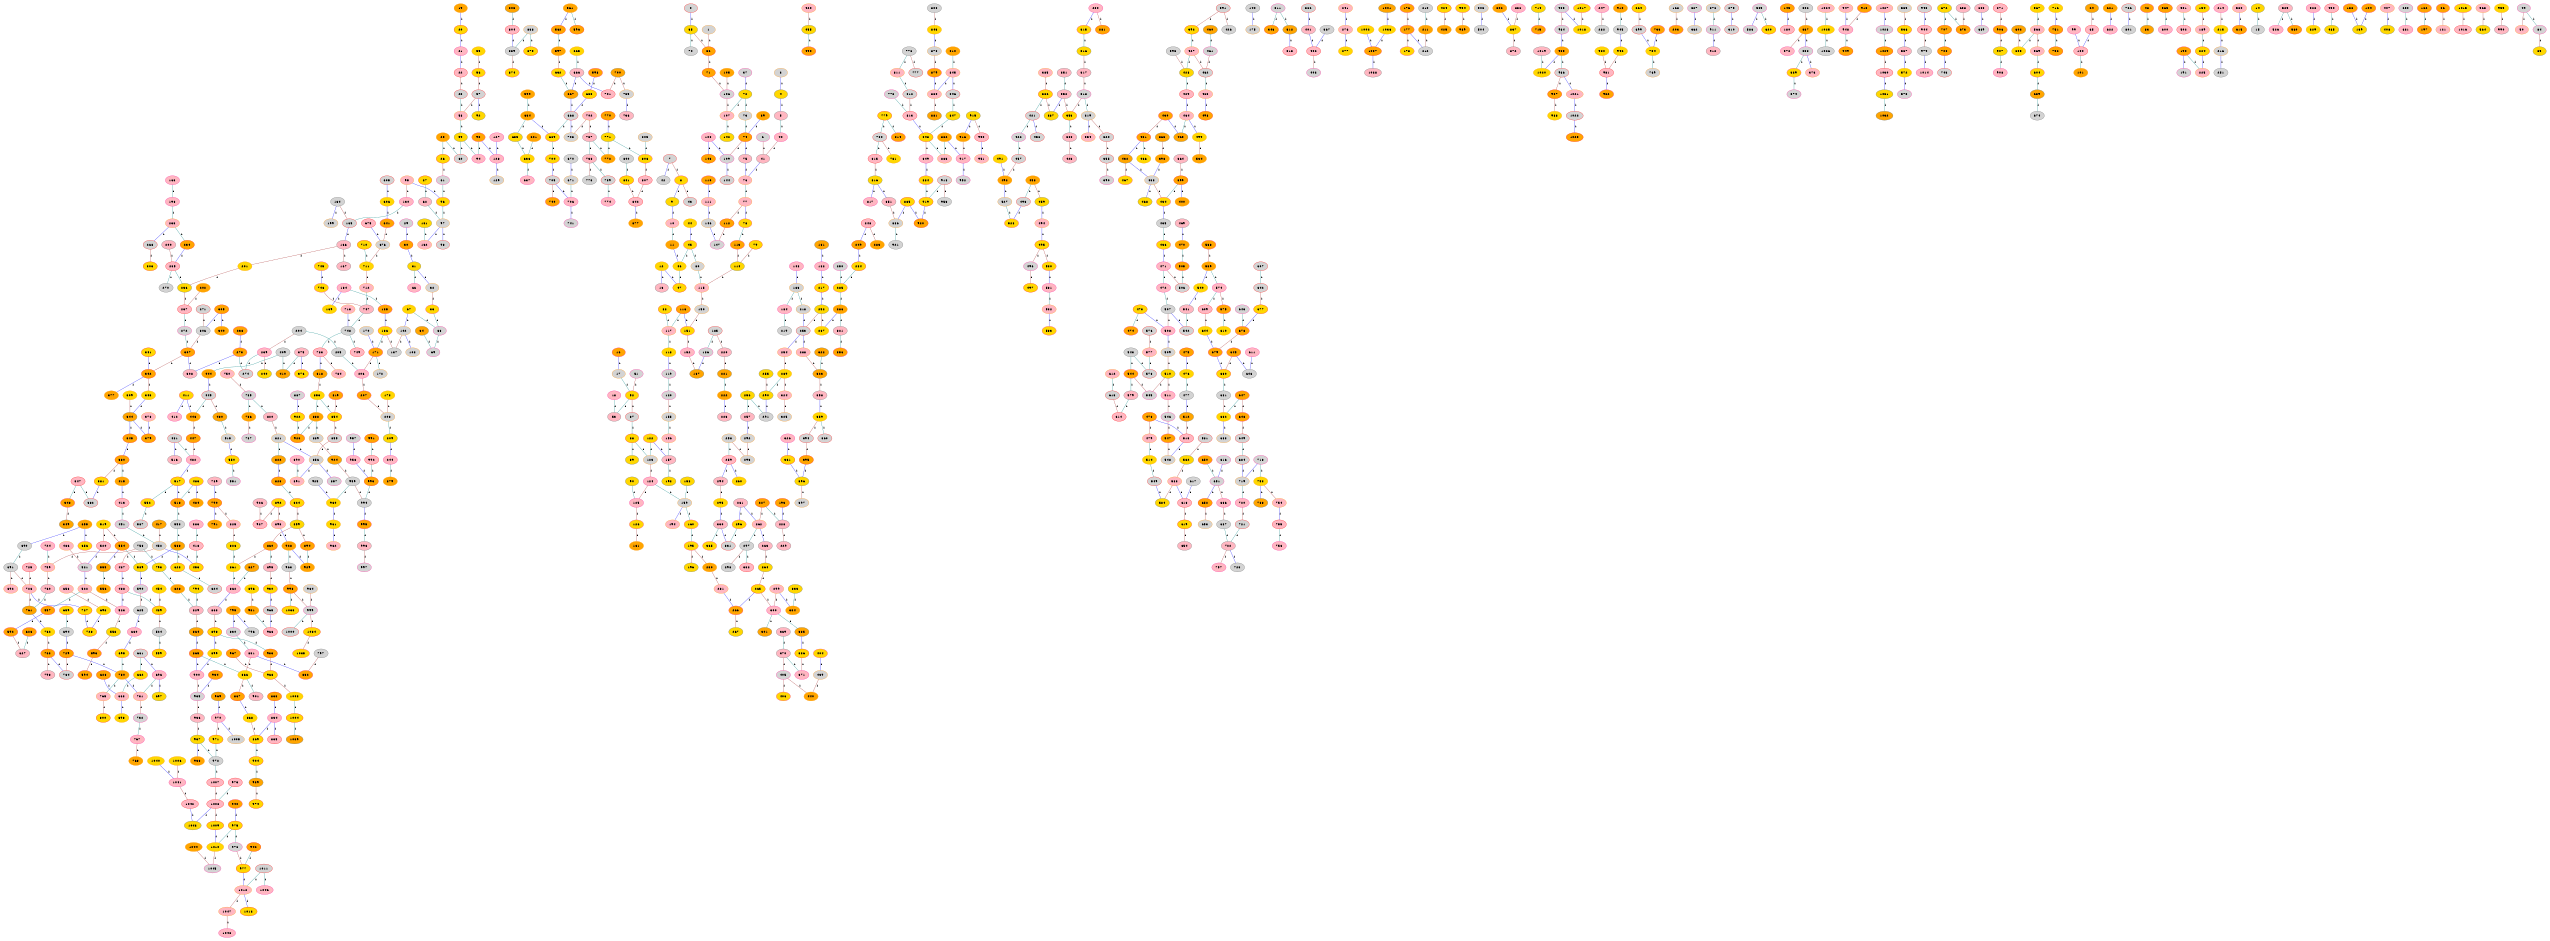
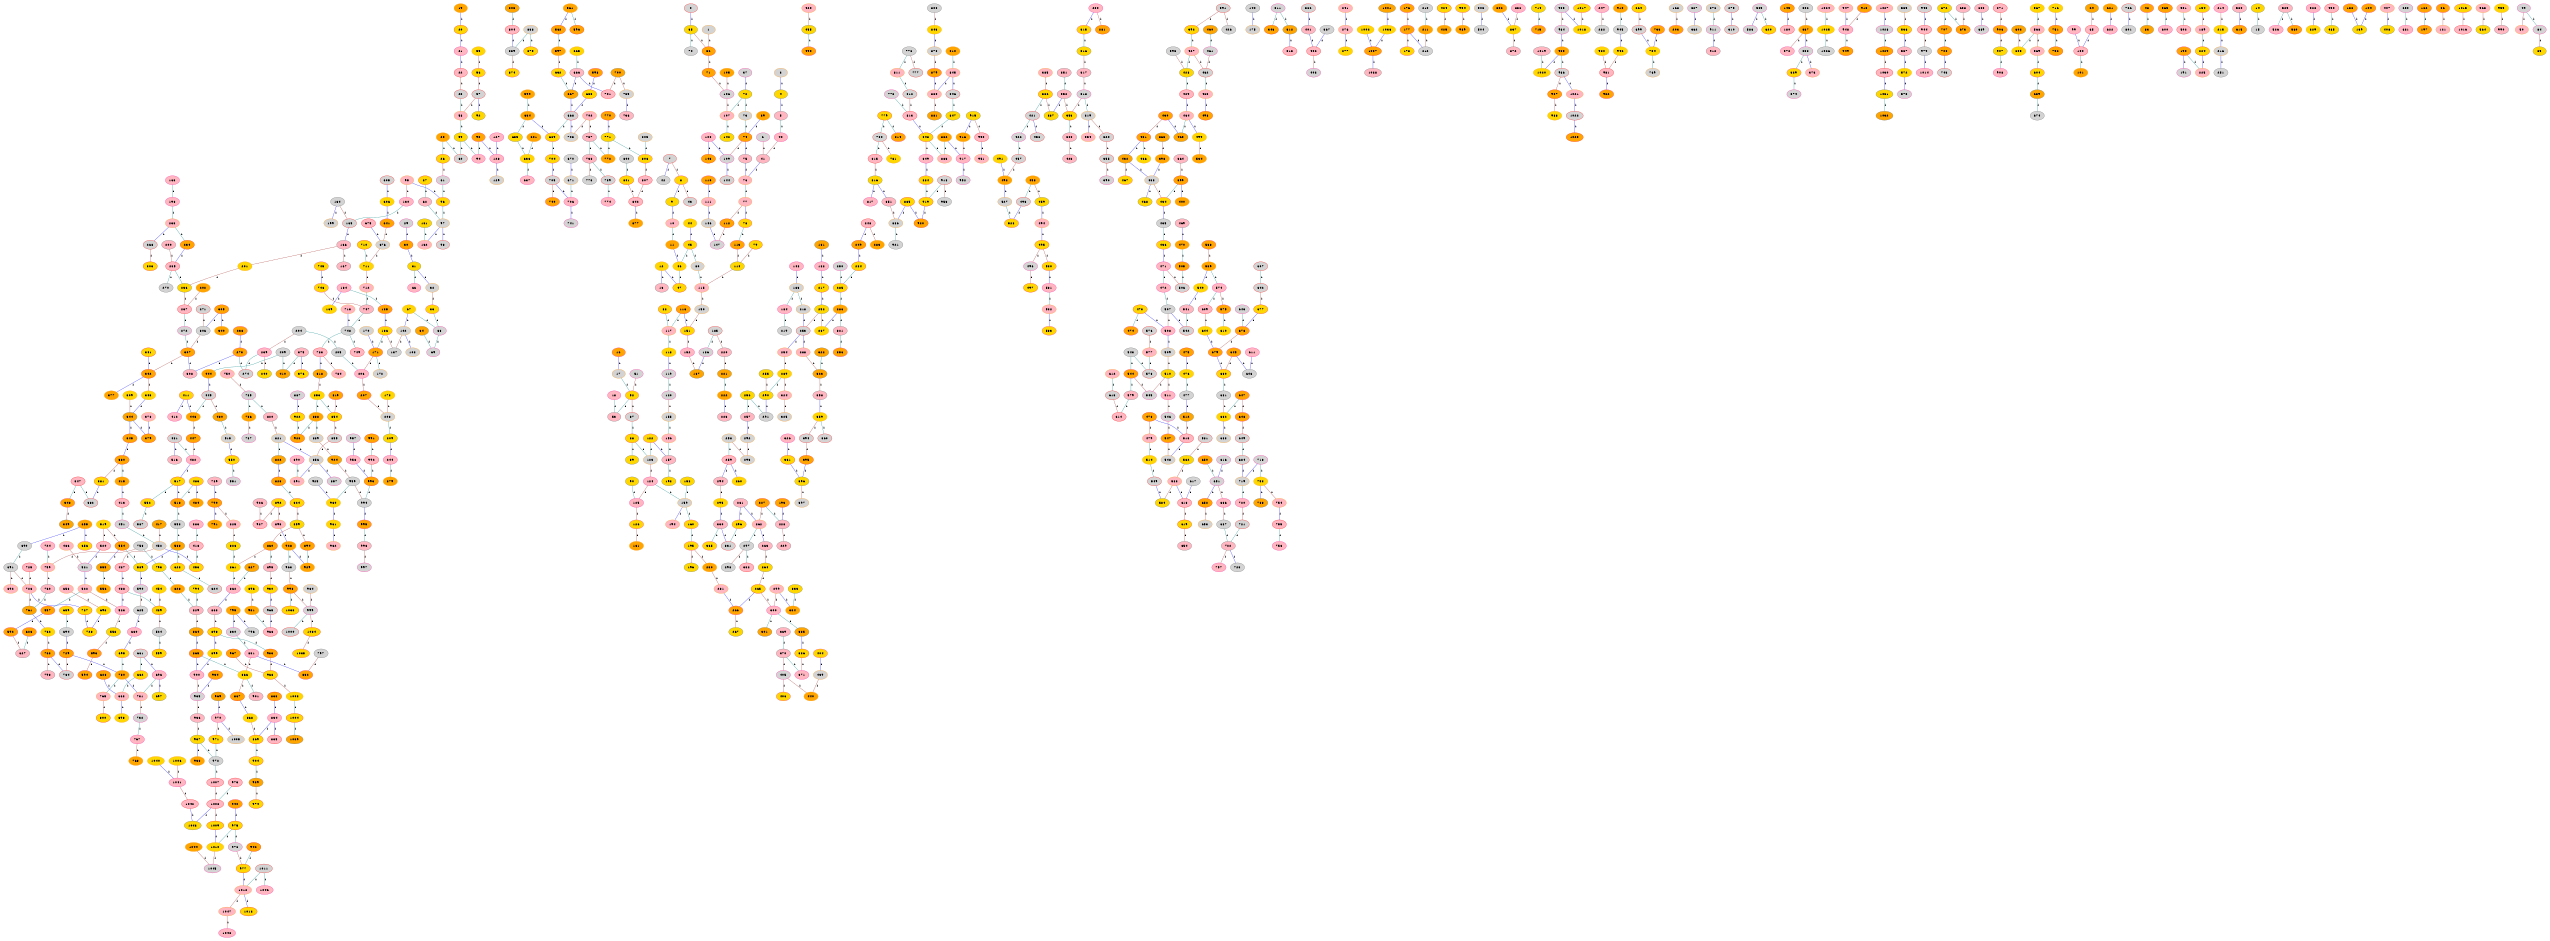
(2239, 8) -> (2239, 8)
